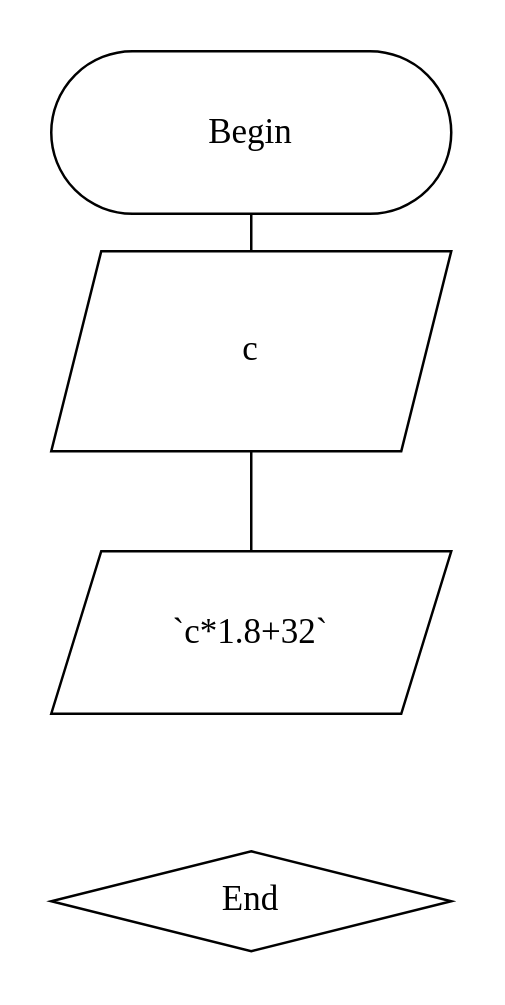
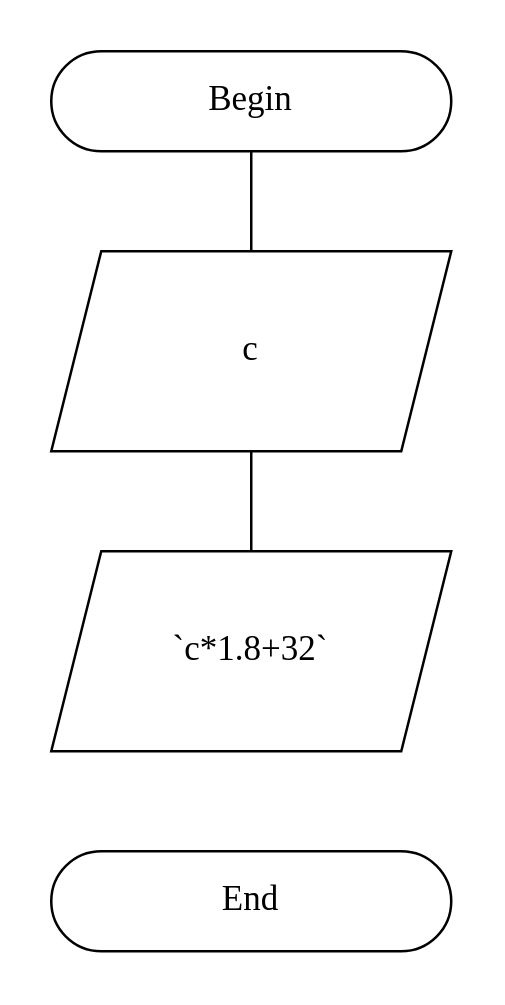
(251, 133) -> (251, 101)
(251, 633) -> (251, 651)
(251, 901) -> (251, 901)
